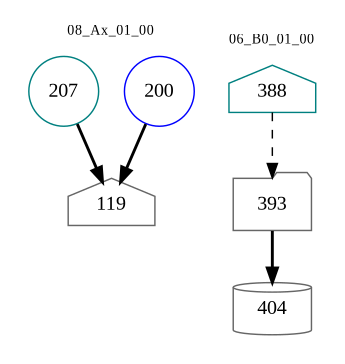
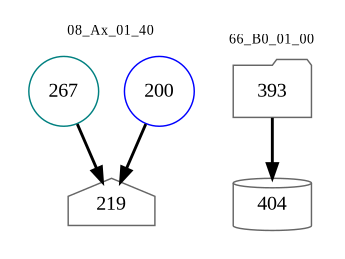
(112, 31) -> (112, 31)
(272, 40) -> (272, 40)
(64, 91) -> (64, 91)
(272, 91) -> none
(112, 204) -> (112, 204)
